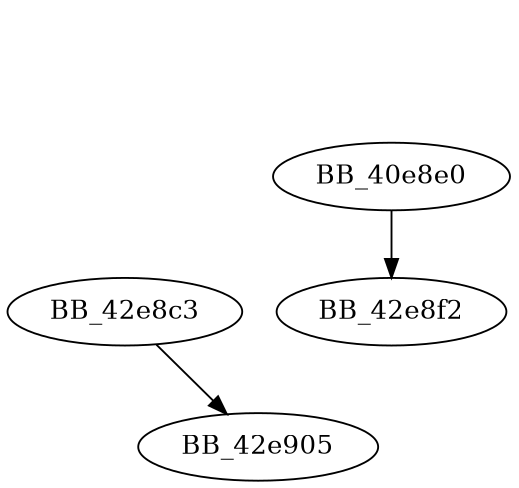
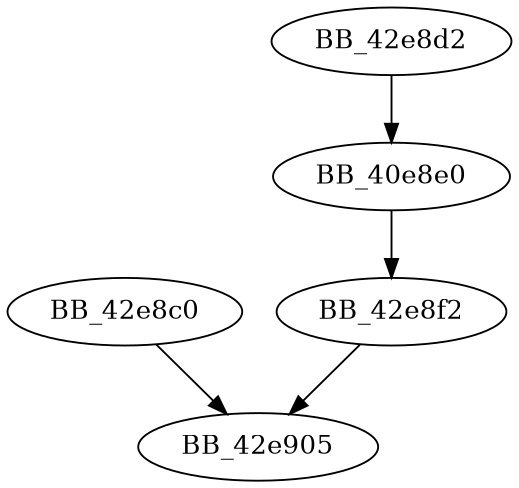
none -> (392, 41)
(125, 312) -> (125, 312)
none -> (332, 373)
